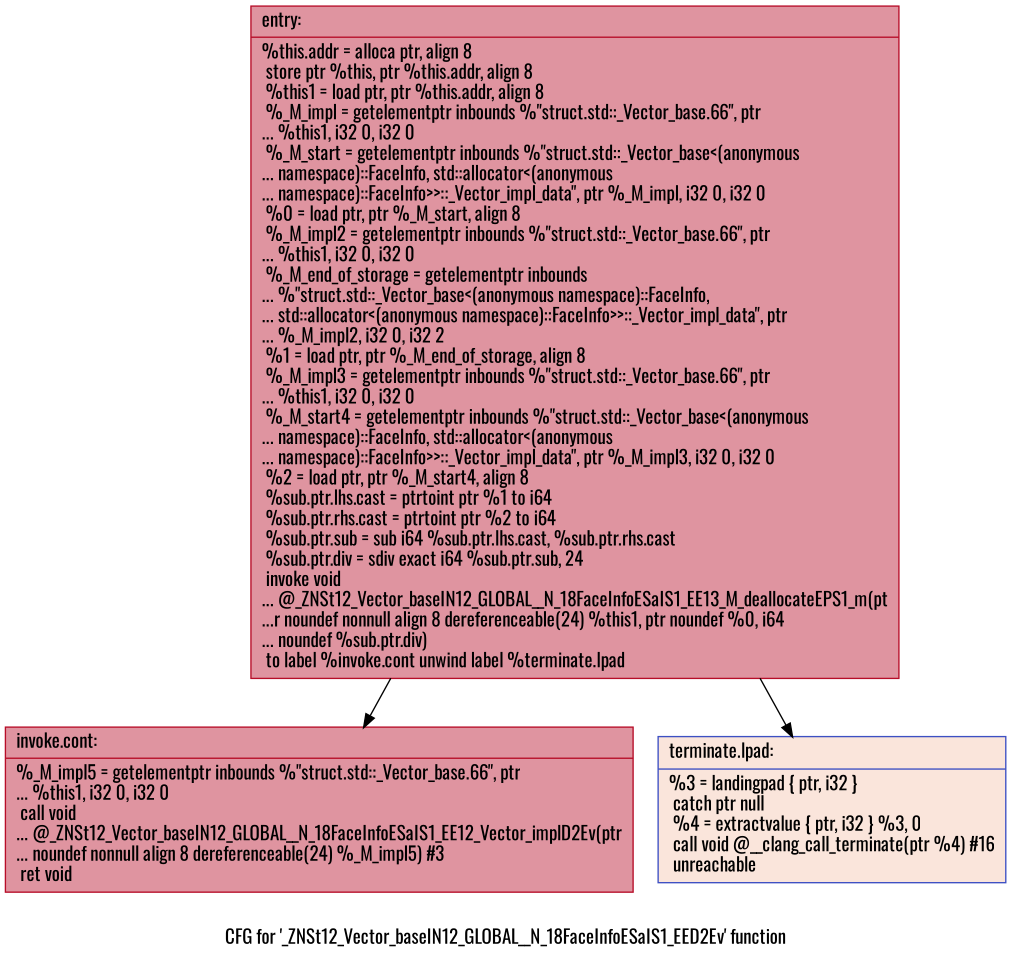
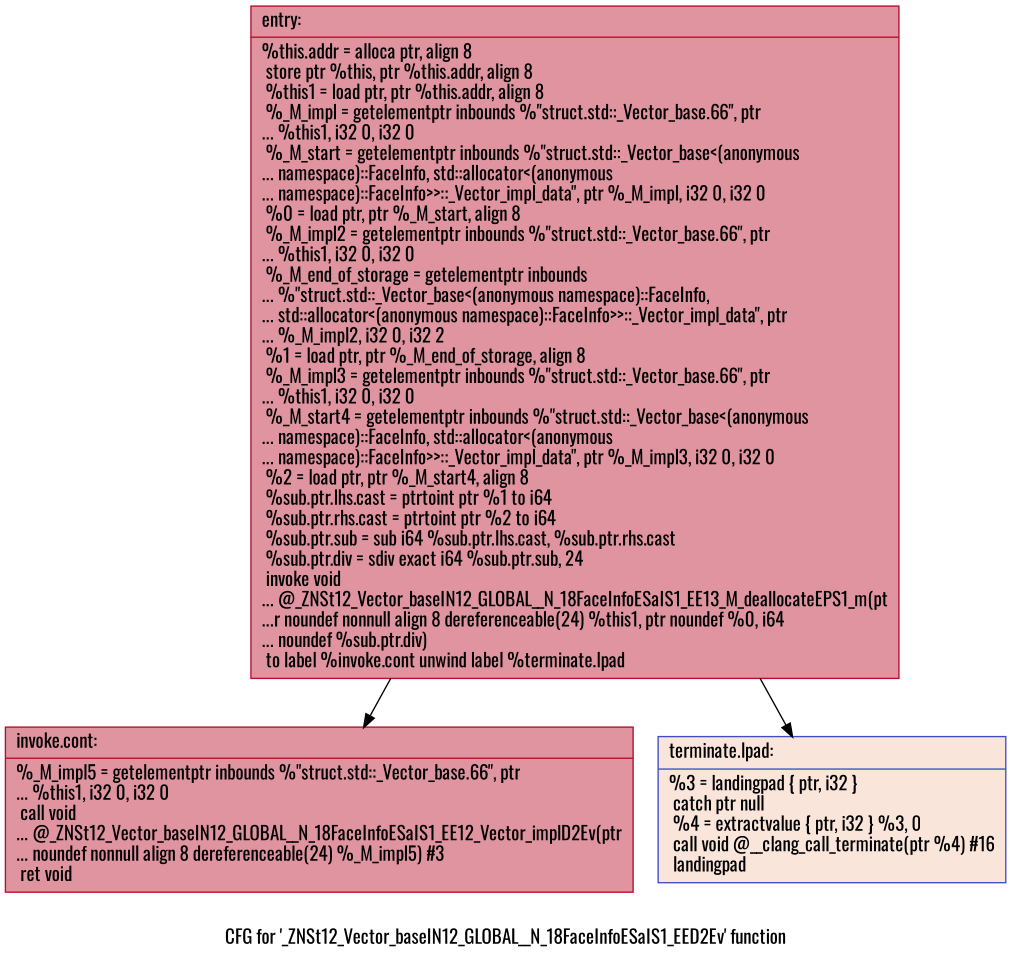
(713, 866) -> (708, 866)
